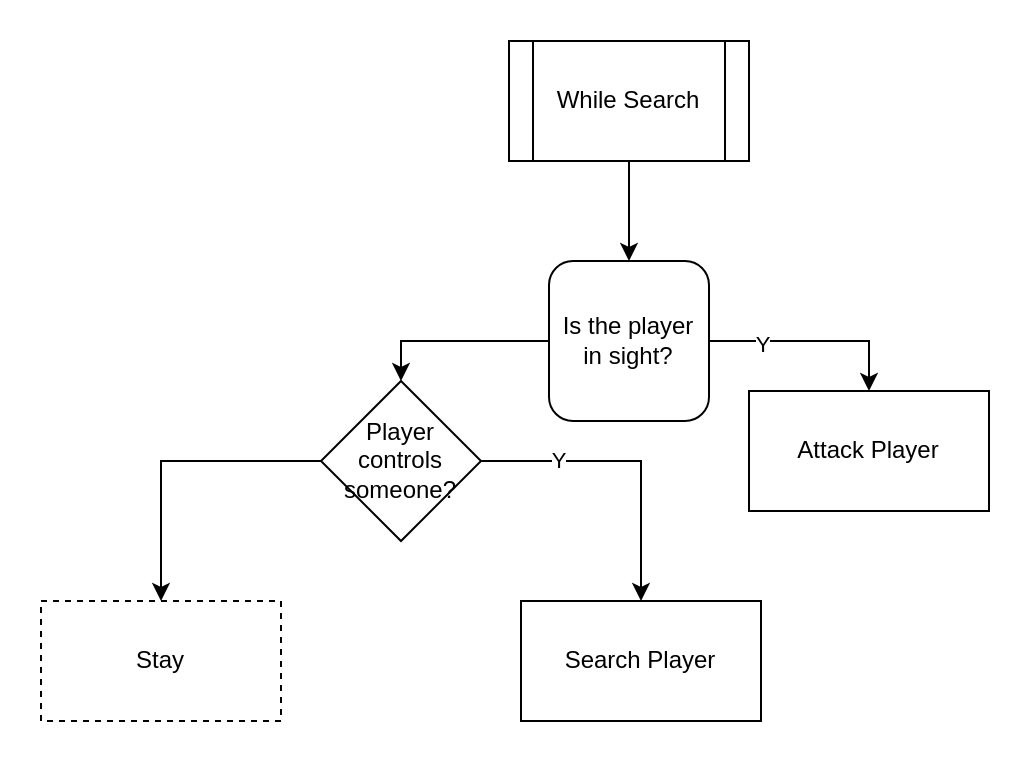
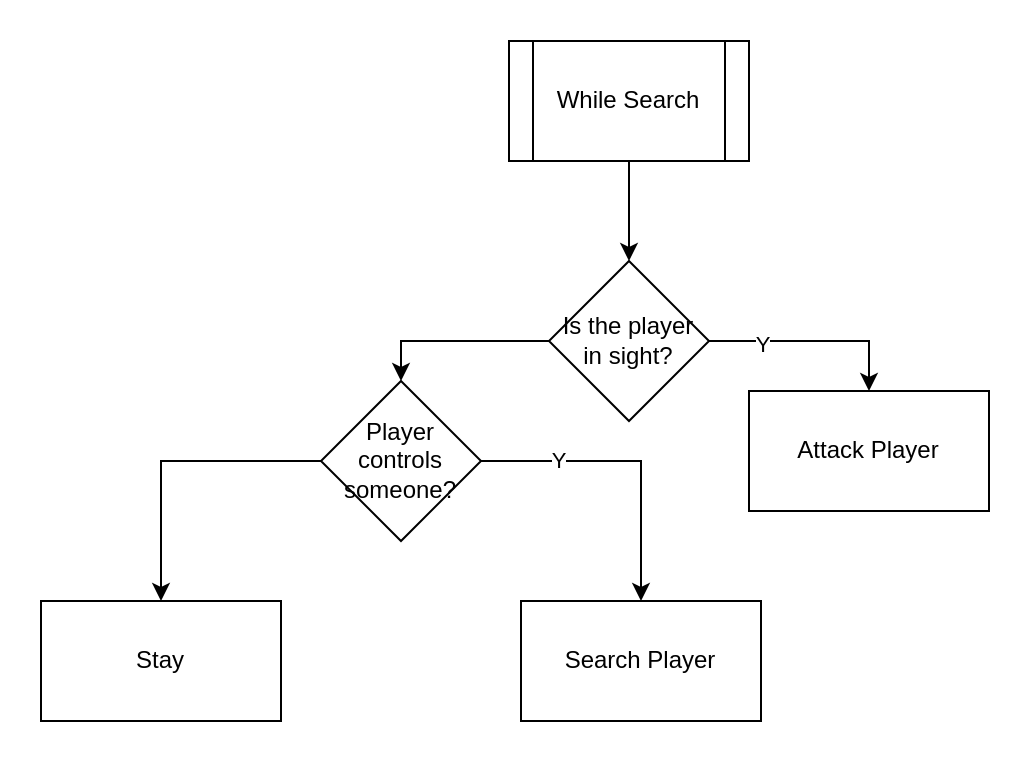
(629, 341) -> (629, 341)
(161, 661) -> (161, 661)
